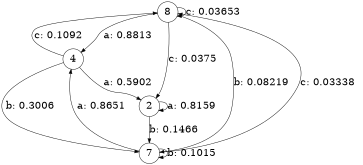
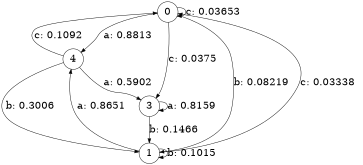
(168, 12) -> (168, 12)
(149, 106) -> (149, 106)
(149, 153) -> (149, 153)
